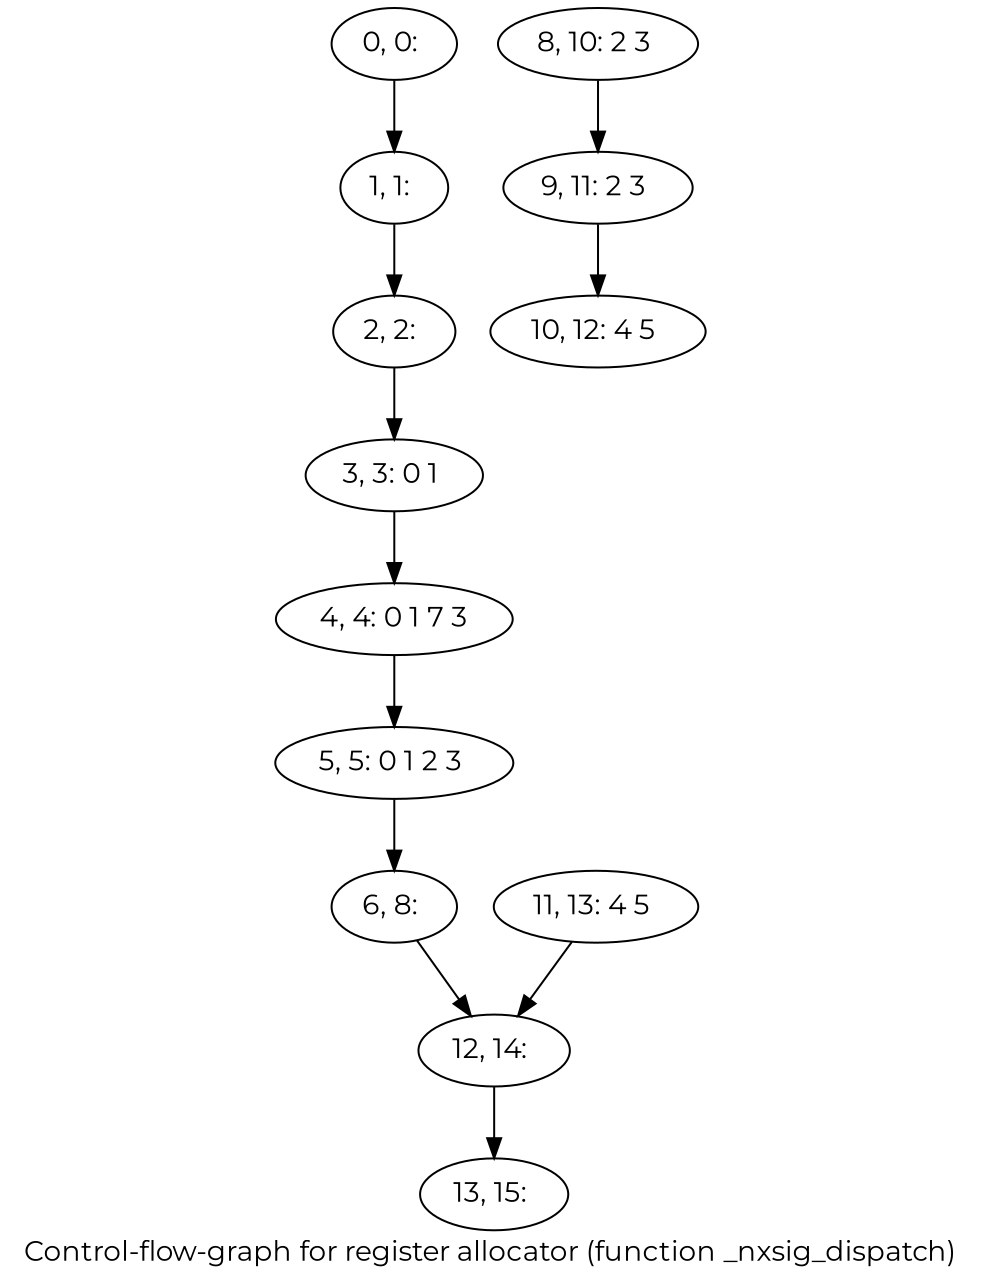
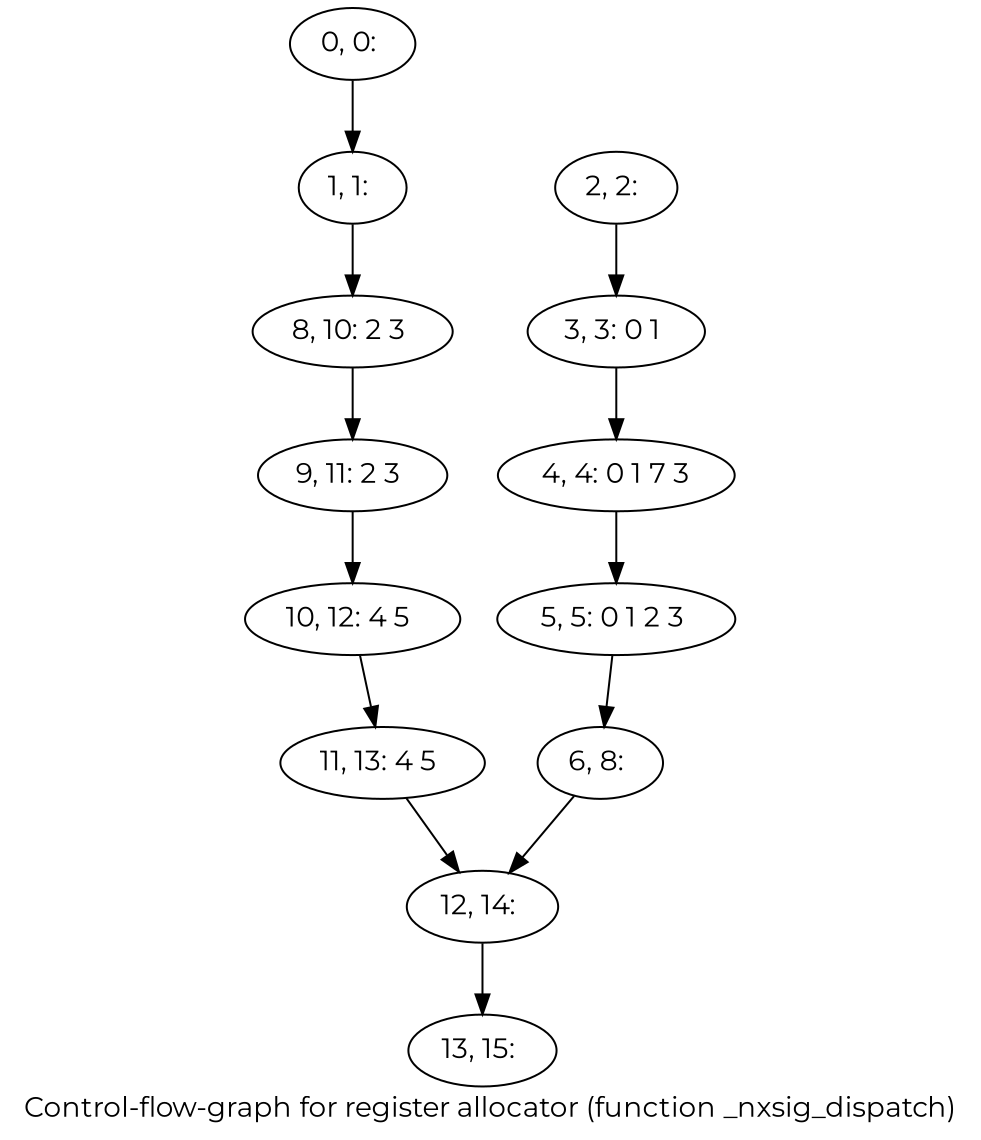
(394, 250) -> (353, 250)
none -> (366, 681)
